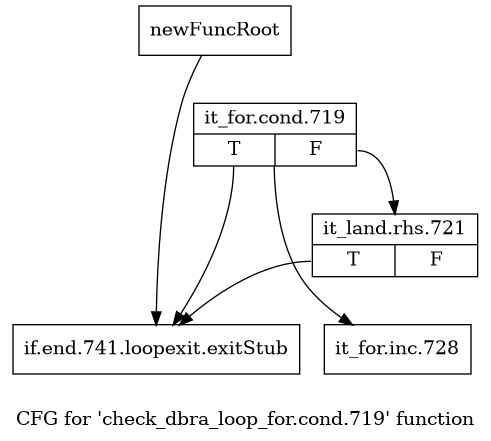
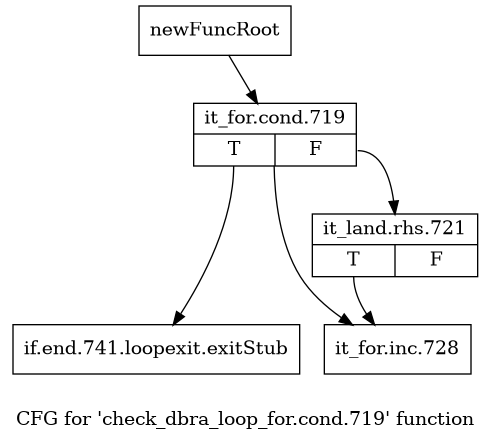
(166, 181) -> (240, 74)
(246, 279) -> (357, 296)
